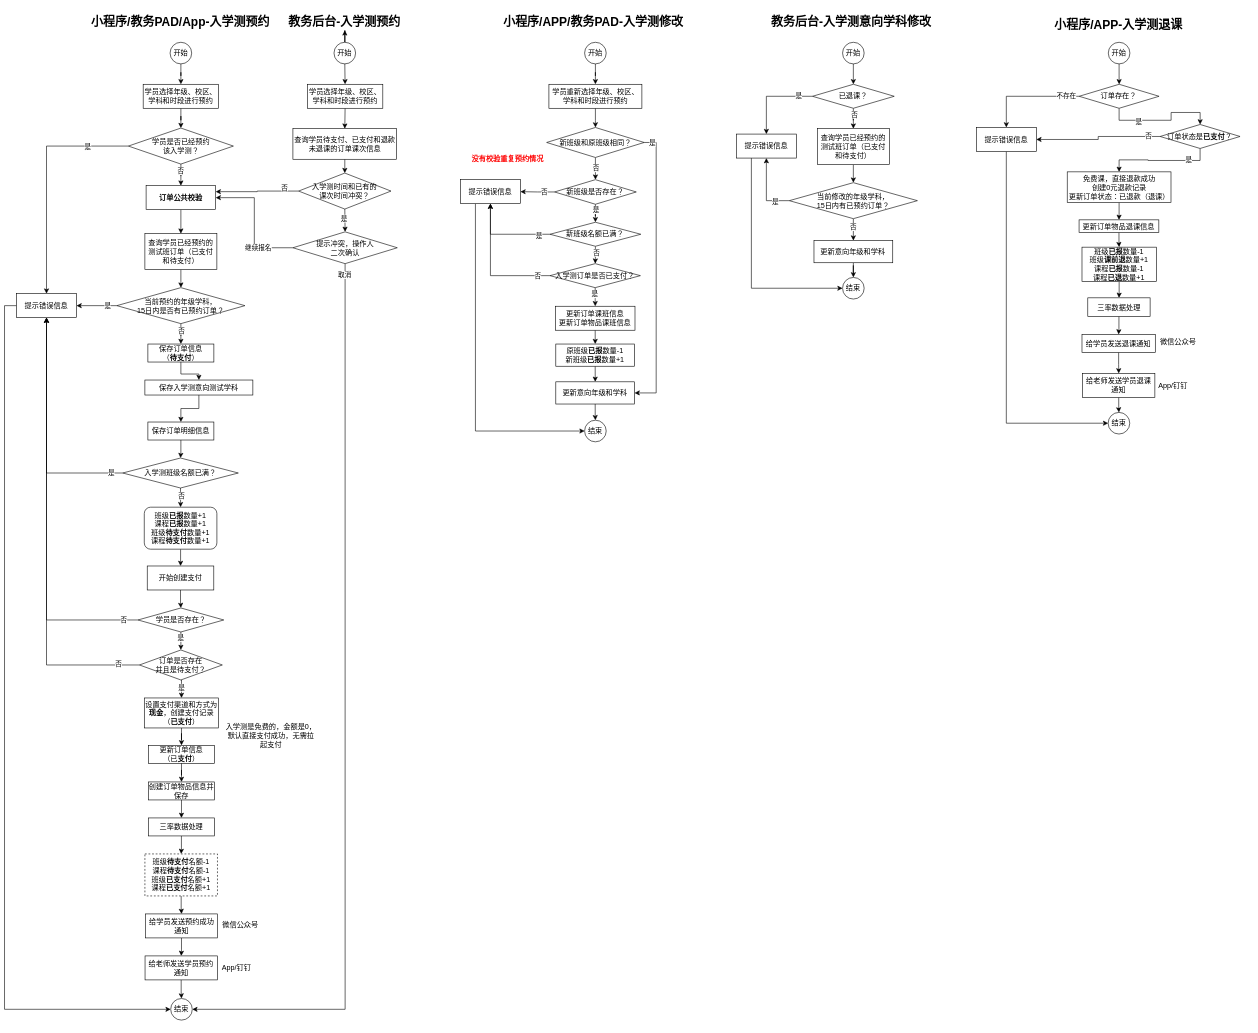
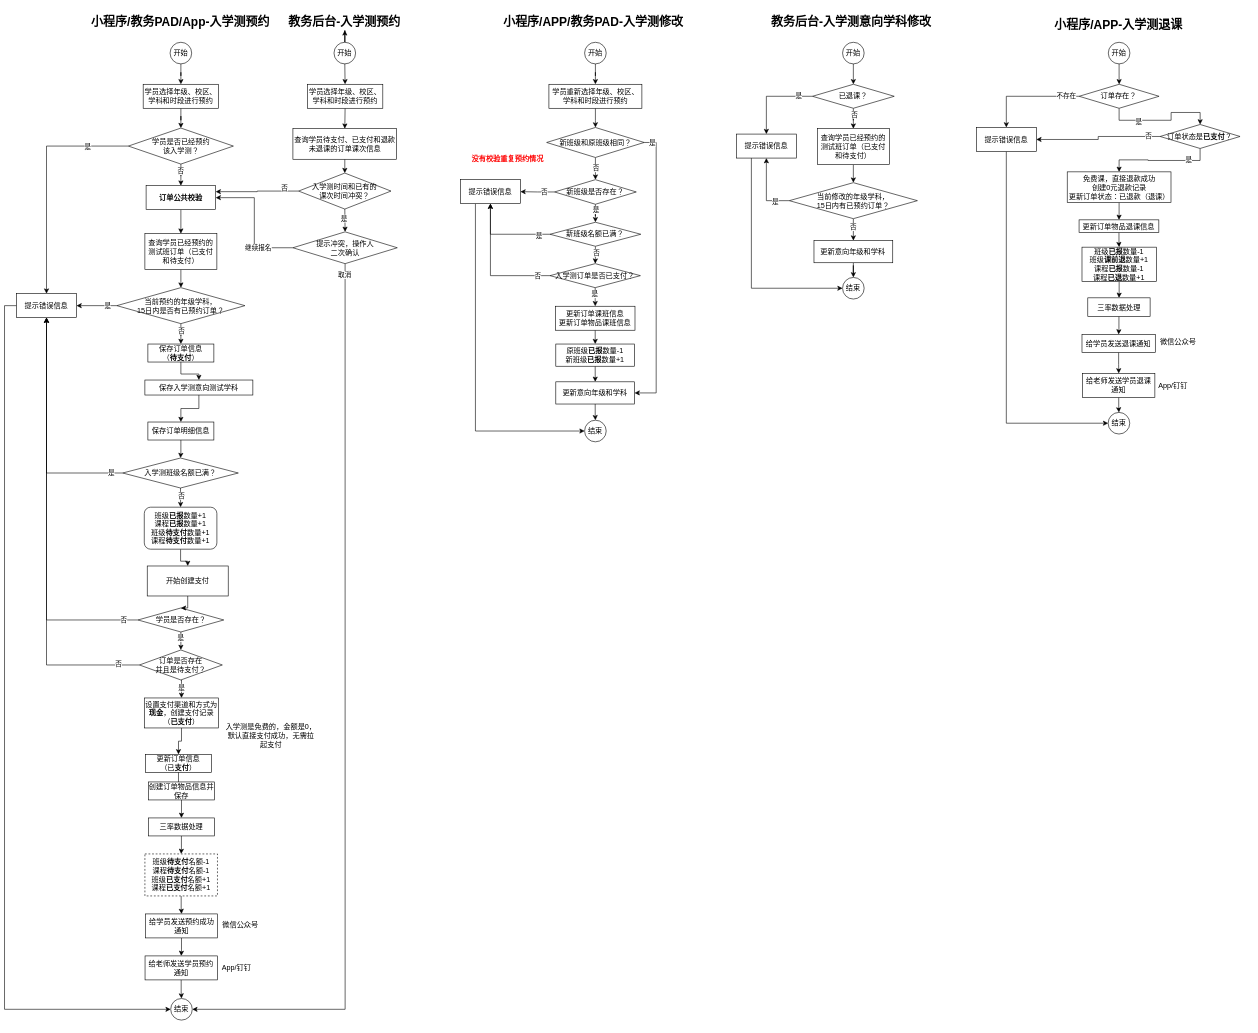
(181, 578) -> (188, 581)
(182, 755) -> (179, 764)
